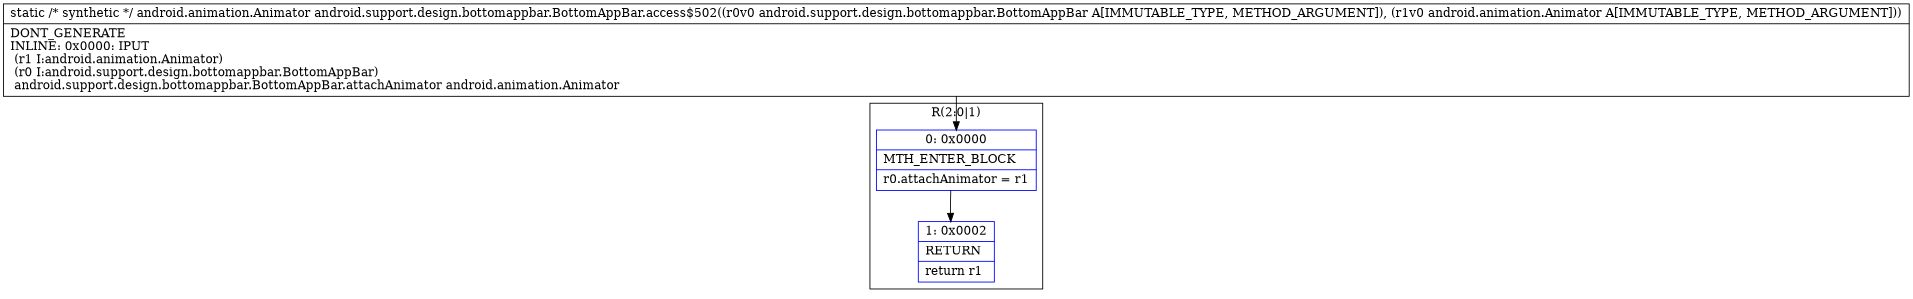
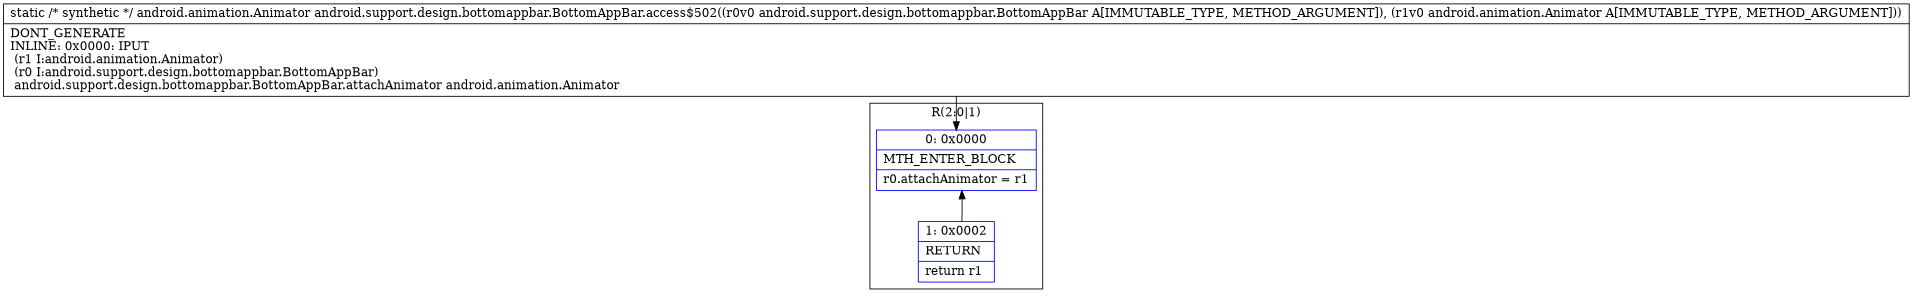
(951, 202) -> (962, 211)
